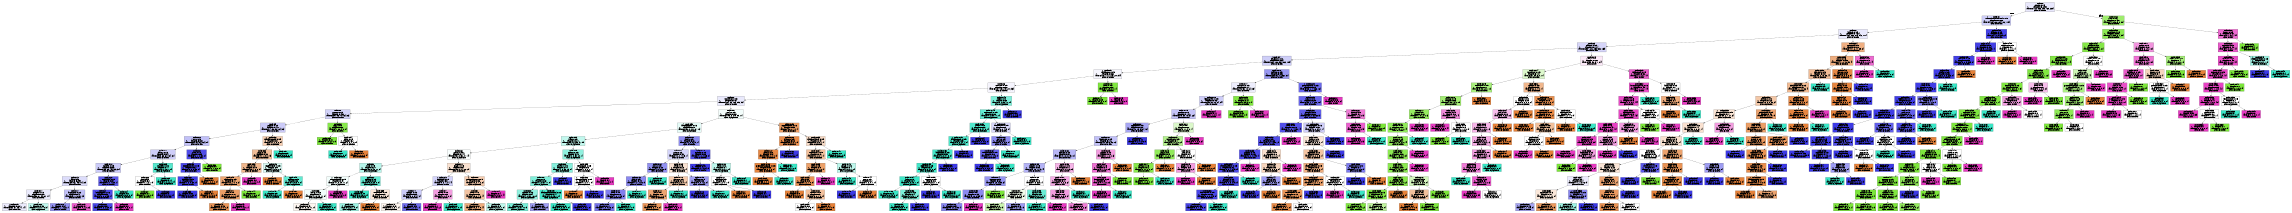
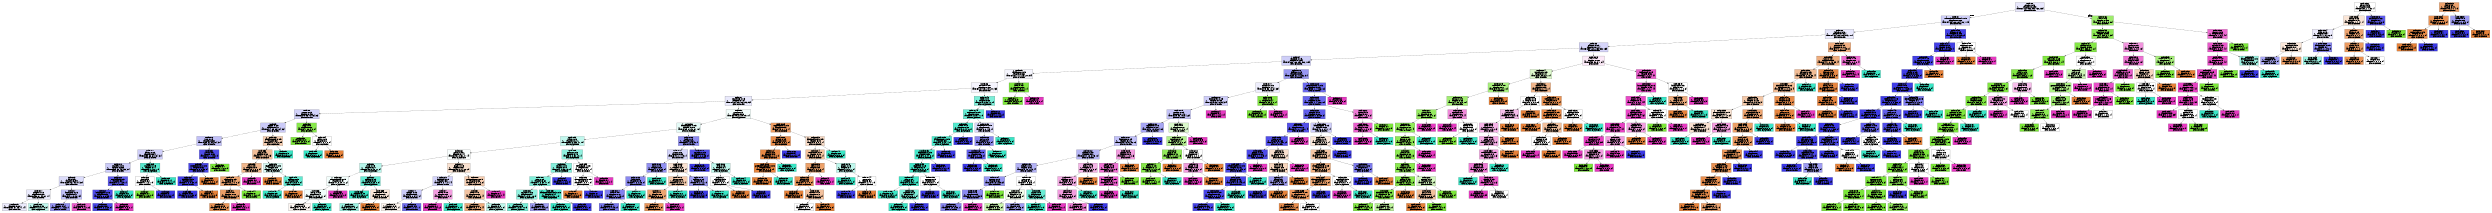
(1671, 141) -> none
(1756, 147) -> (1738, 147)
